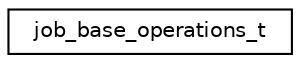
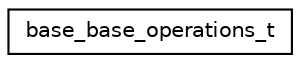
(150, 32) -> (150, 32)
